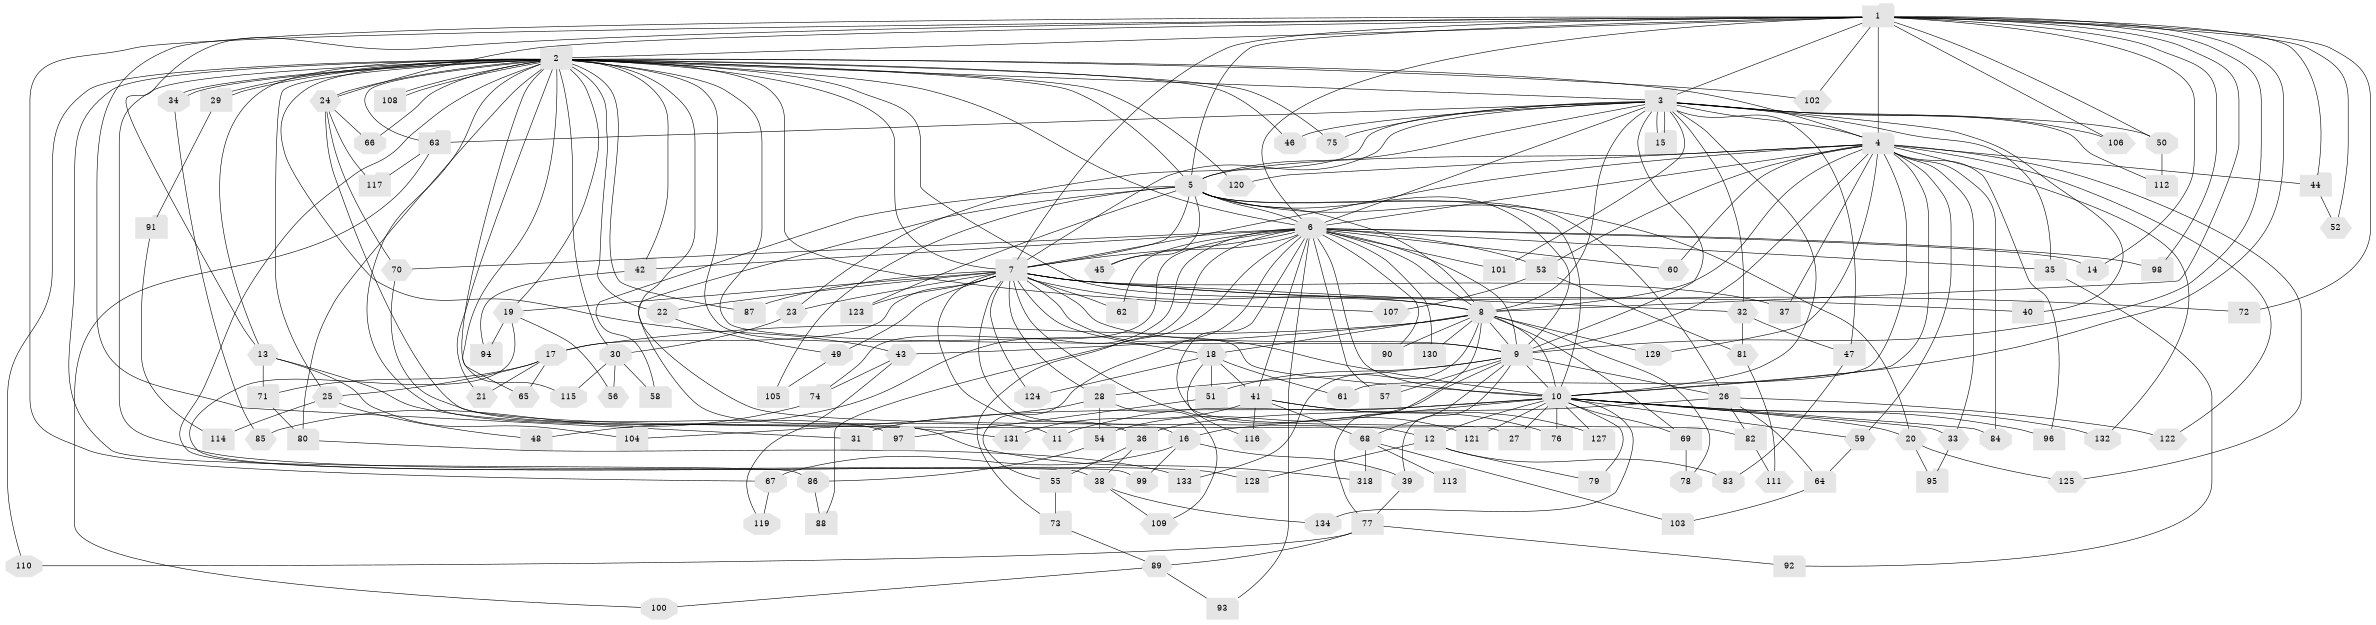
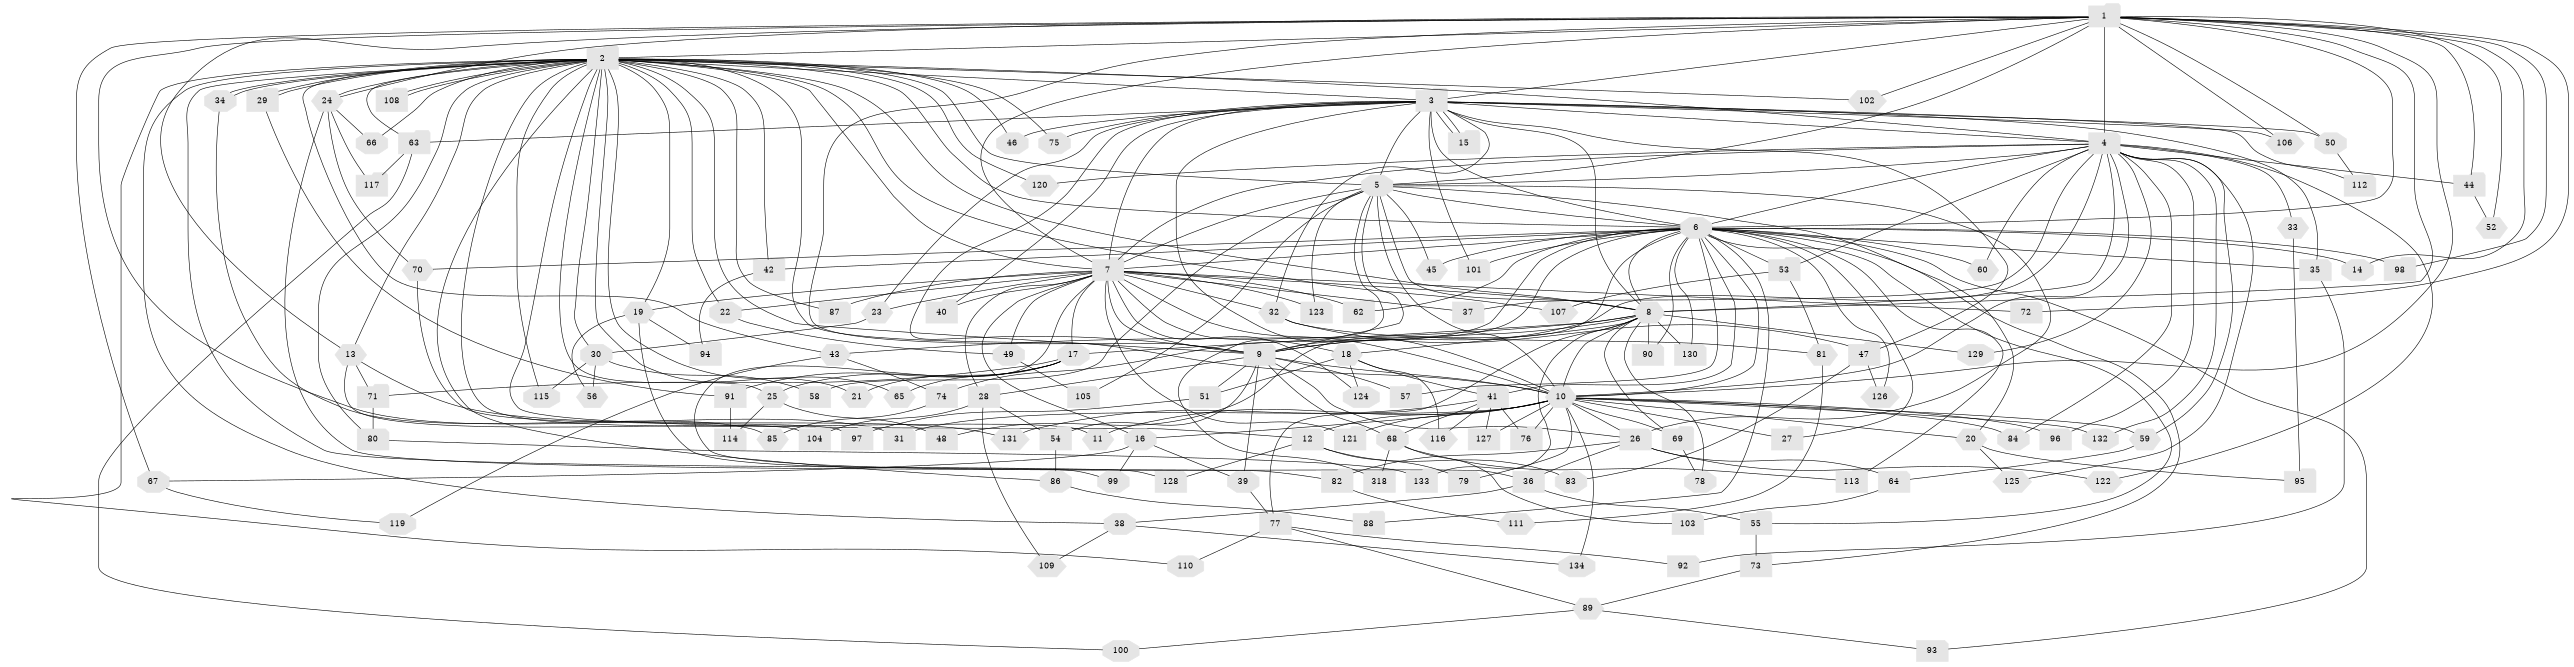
none -> (1940, 329)
none -> (840, 373)
(1343, 397) -> none
none -> (1880, 397)
(1757, 413) -> (1596, 417)
